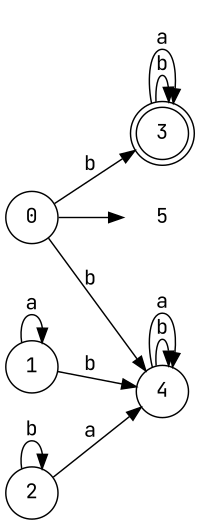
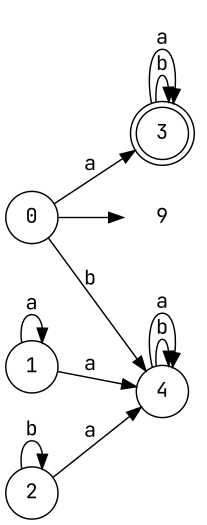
(91, 165) -> (91, 165)
(162, 218) -> (162, 218)
(91, 365) -> (91, 365)
